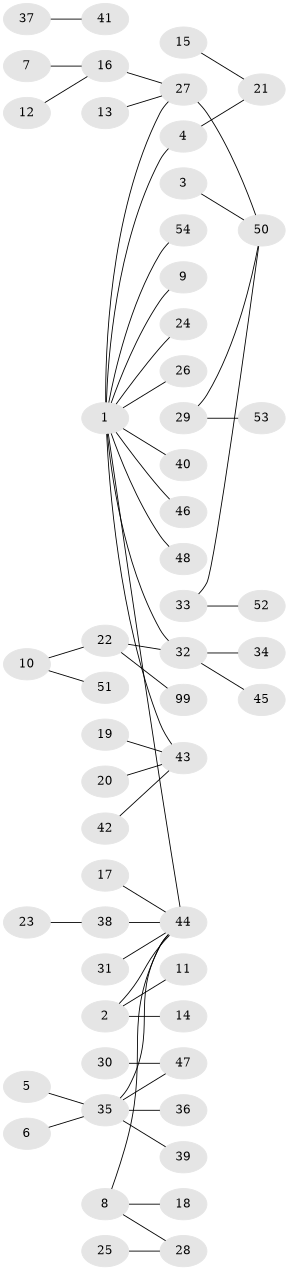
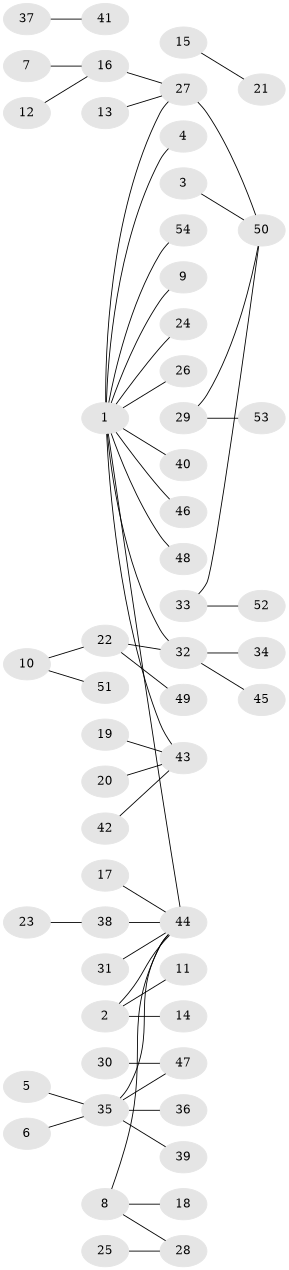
(223, 113) -> none
(183, 700) -> (183, 700)
